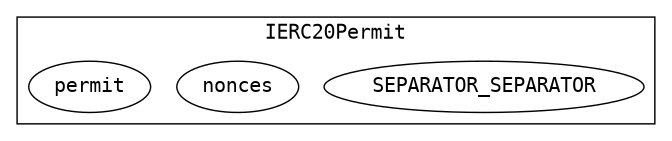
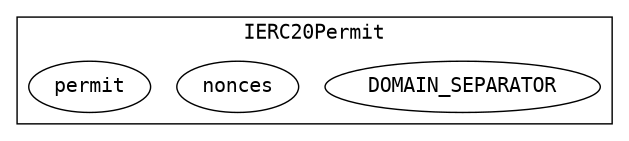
(484, 87) -> (463, 87)
